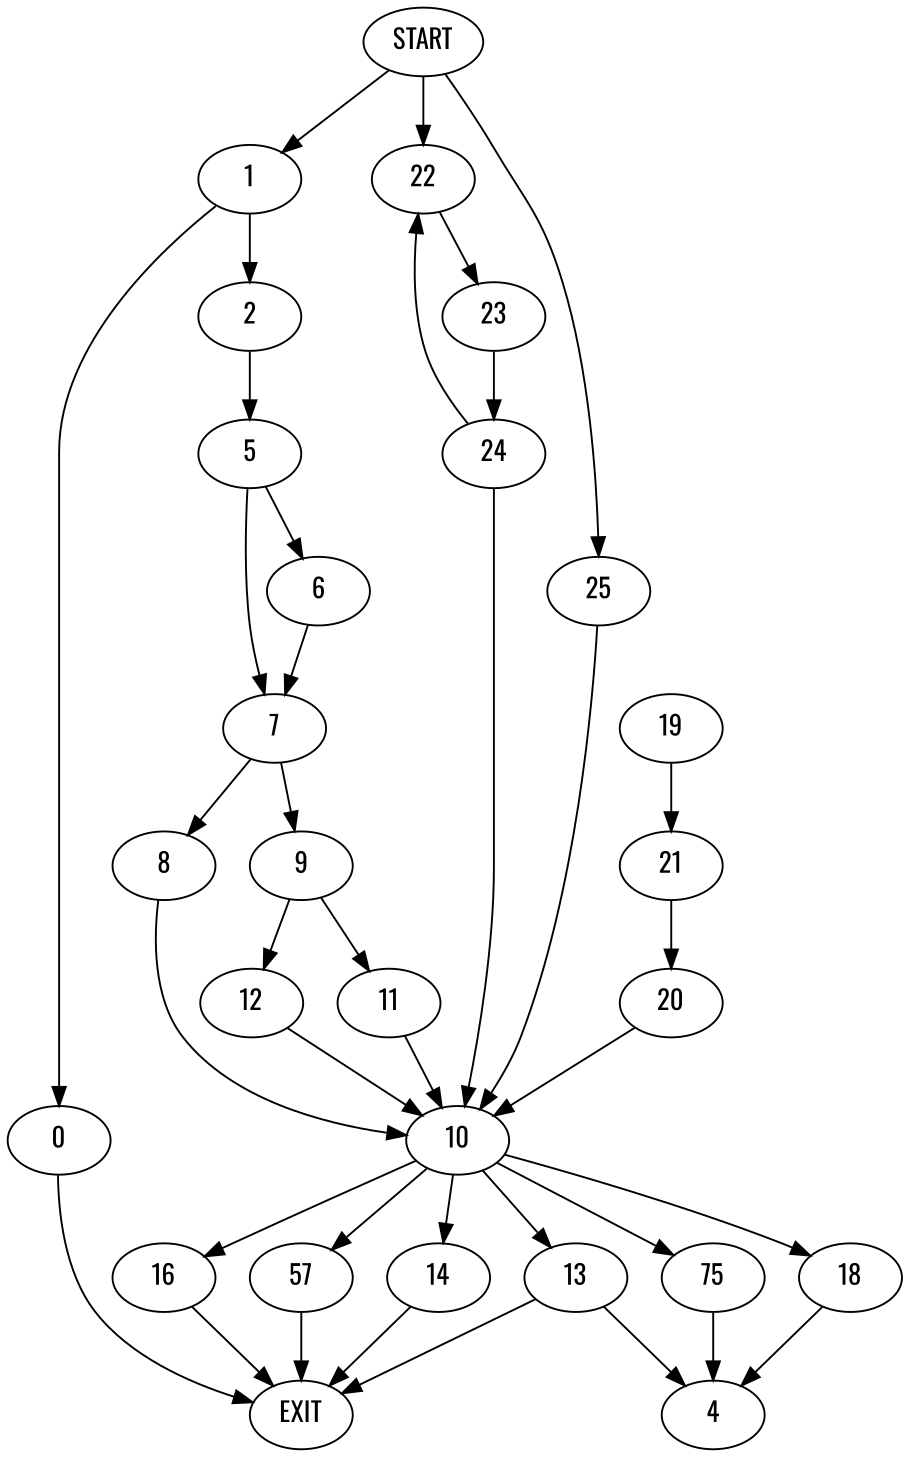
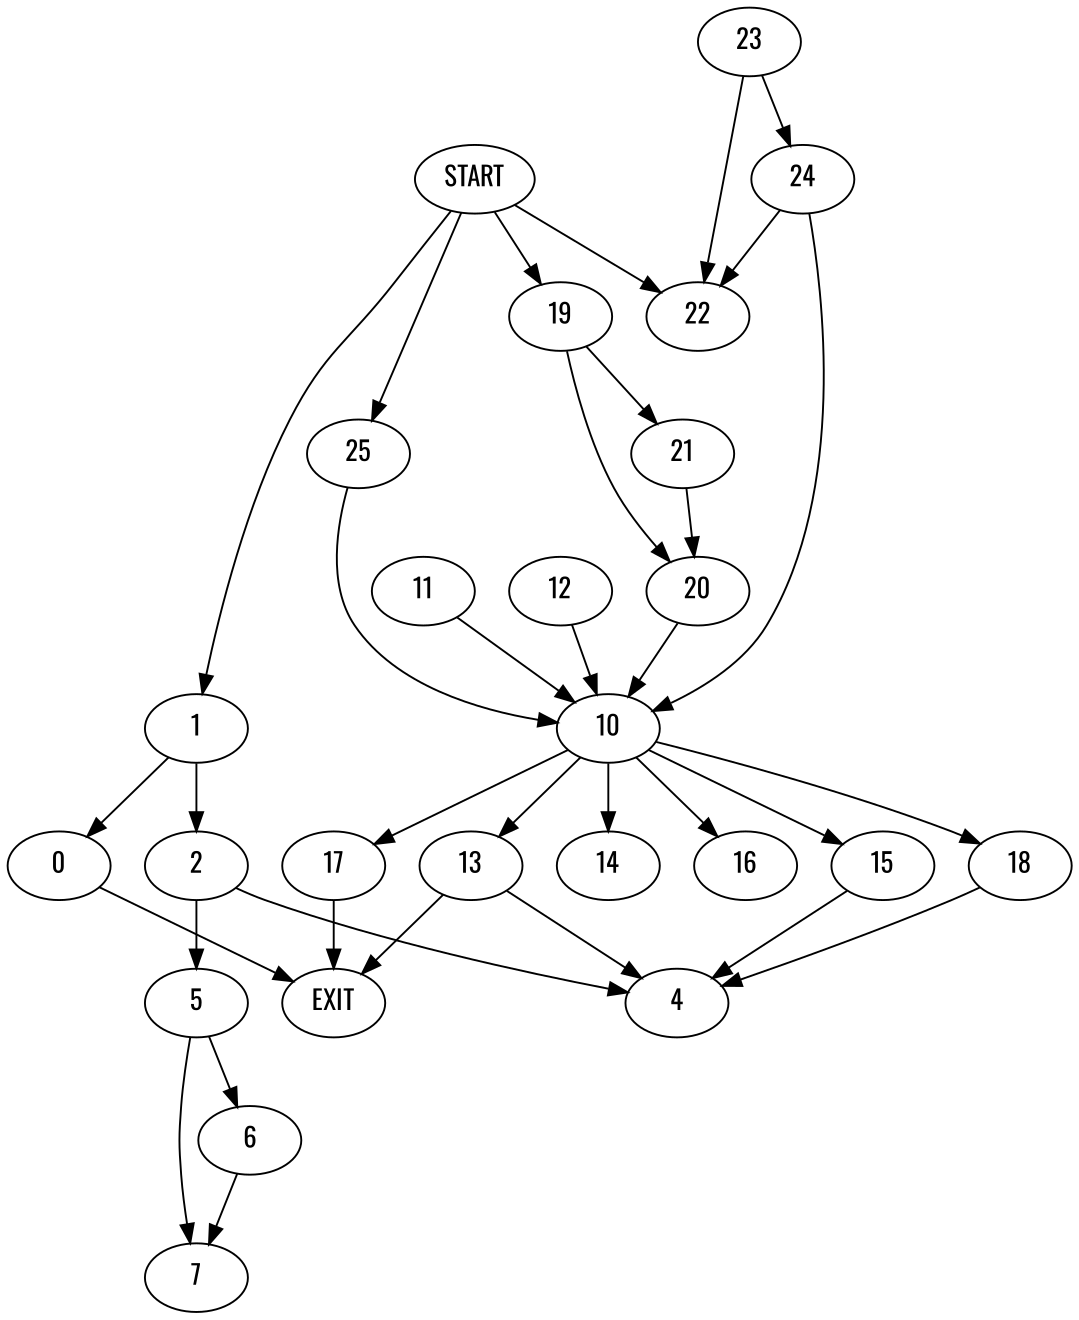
(454, 239) -> (726, 169)
none -> (513, 240)
none -> (599, 456)
(164, 866) -> none
(301, 866) -> none
none -> (420, 946)
(301, 1278) -> (334, 866)
(713, 1278) -> (883, 866)
(226, 1339) -> none
(377, 1339) -> none
